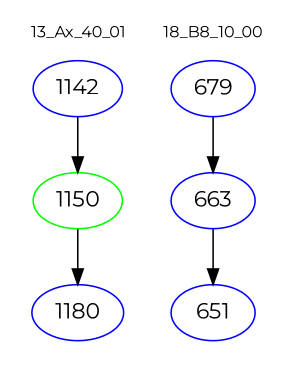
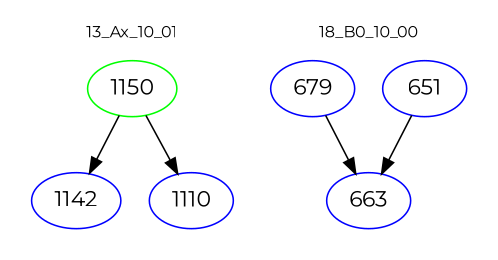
(79, 33) -> (132, 33)
(213, 33) -> (369, 33)
(78, 137) -> (108, 137)
(213, 249) -> (400, 138)
(78, 313) -> (191, 201)
